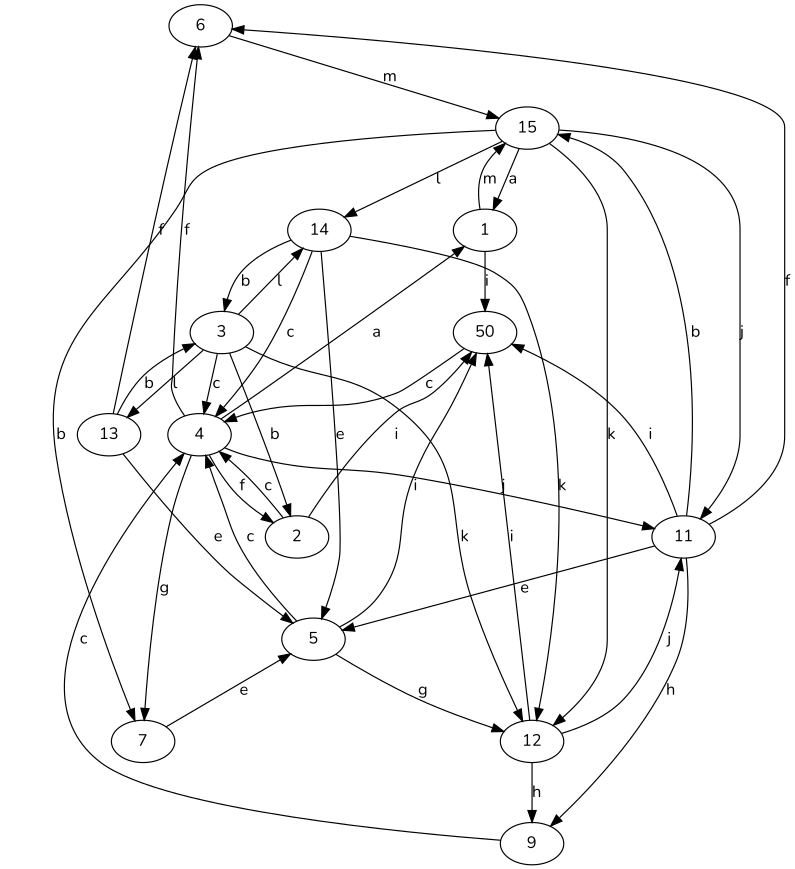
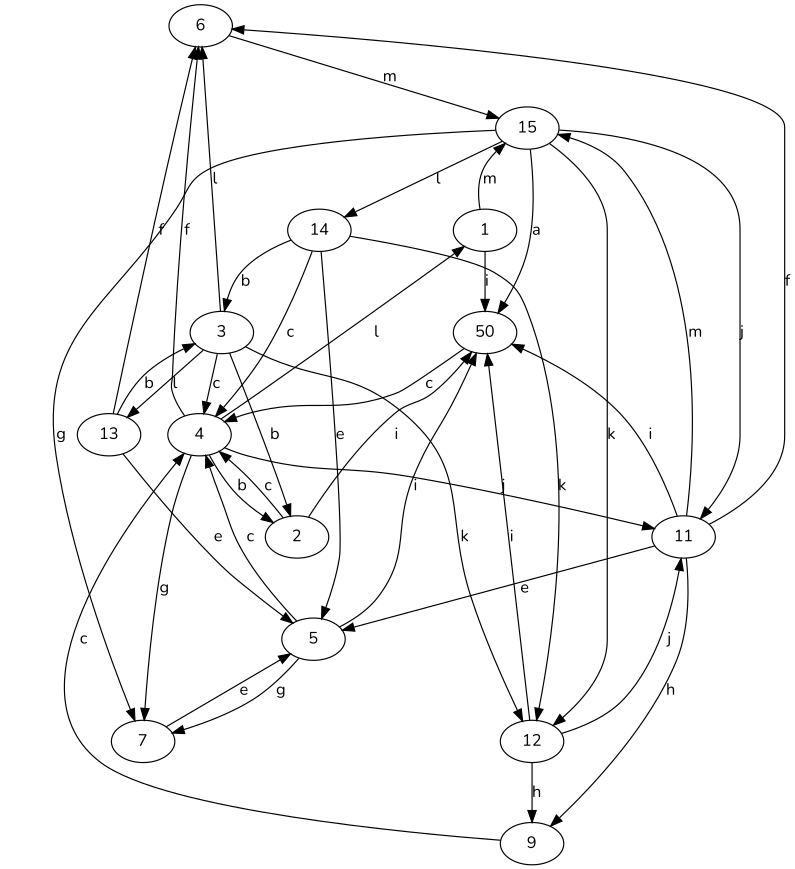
(508, 174) -> (531, 229)
(266, 286) -> (212, 185)
(377, 333) -> (377, 333)
(696, 333) -> (696, 333)
(61, 435) -> (61, 435)
(242, 486) -> (242, 486)
(412, 696) -> (247, 703)
